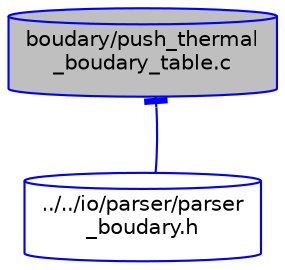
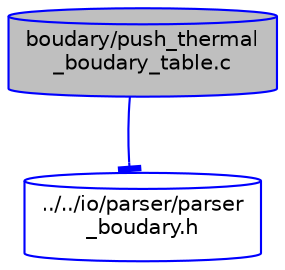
(157, 140) -> (128, 129)
